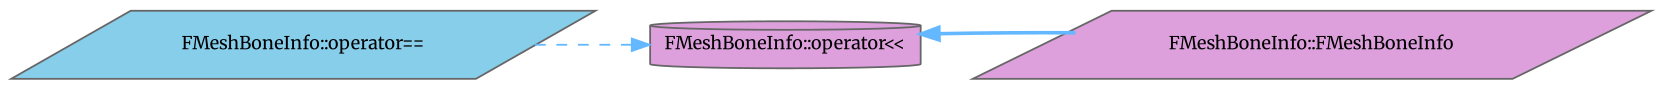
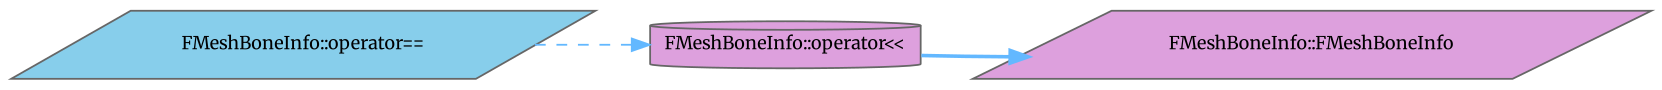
(1007, 33) -> (966, 56)
